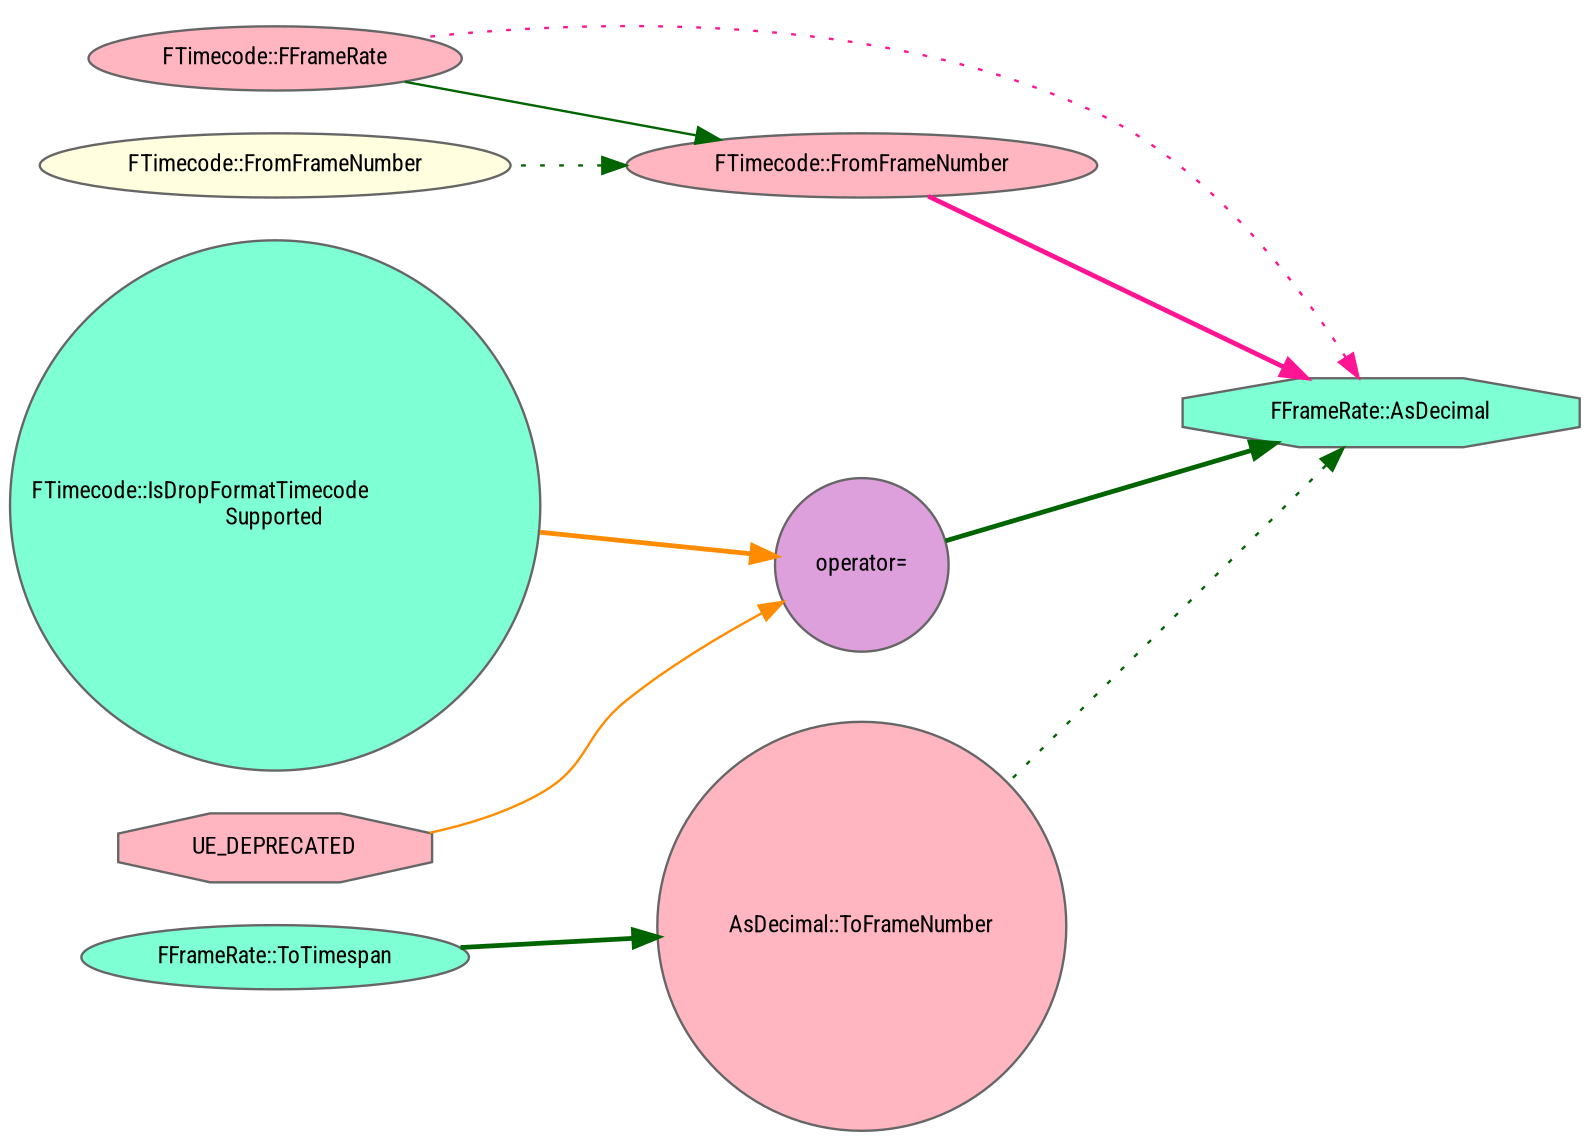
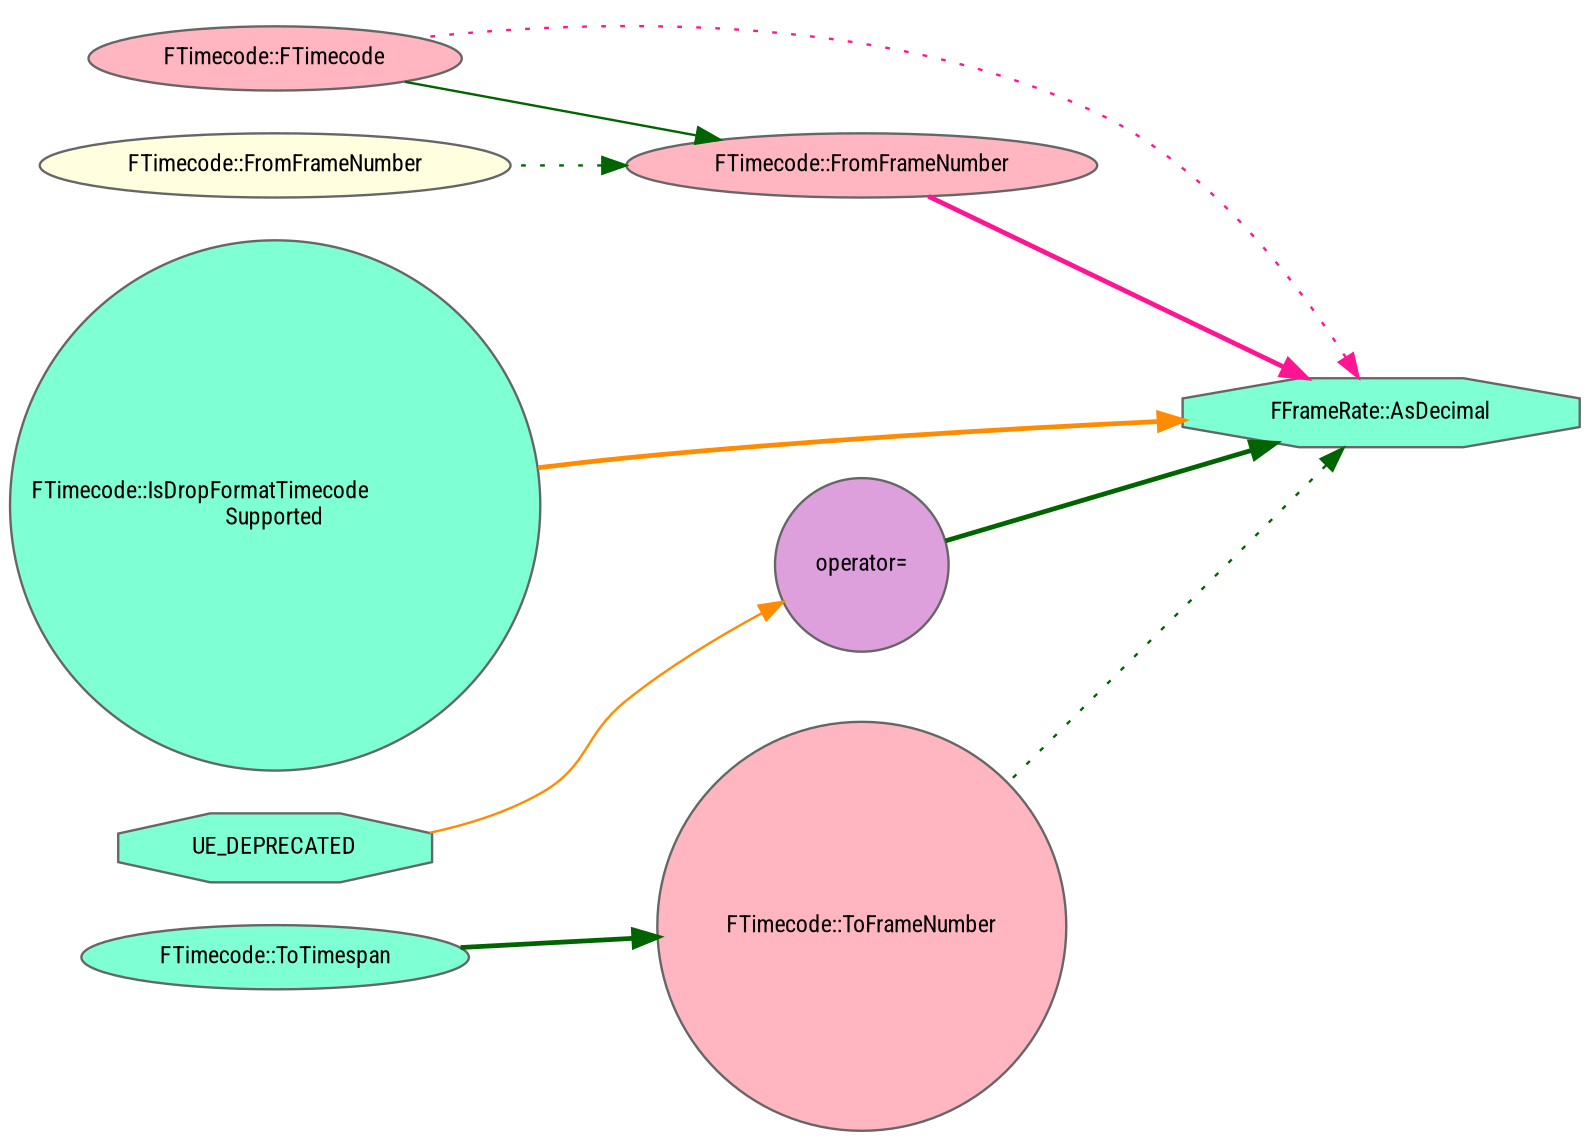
(275, 58) -> (275, 58)
(646, 543) -> (848, 440)
(275, 848) -> (275, 848)
(862, 926) -> (862, 926)
(275, 957) -> (275, 957)
